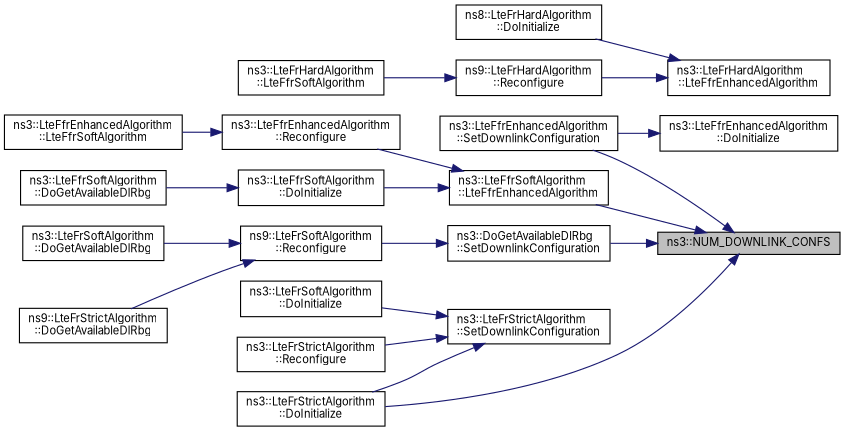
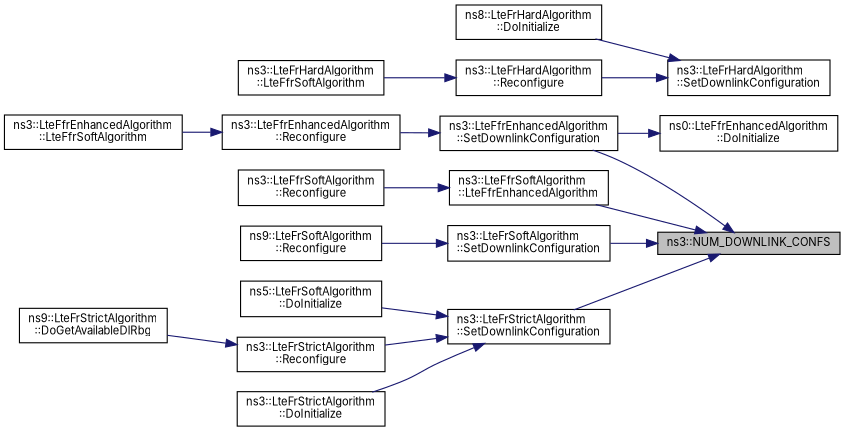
(529, 78) -> (529, 78)
(749, 78) -> (749, 78)
(749, 133) -> (749, 133)
(415, 159) -> (414, 133)
(93, 188) -> none
(311, 188) -> (311, 188)
(93, 243) -> none
(529, 243) -> (529, 243)
(187, 285) -> (197, 339)
(311, 299) -> (311, 299)
(575, 371) -> (641, 284)
